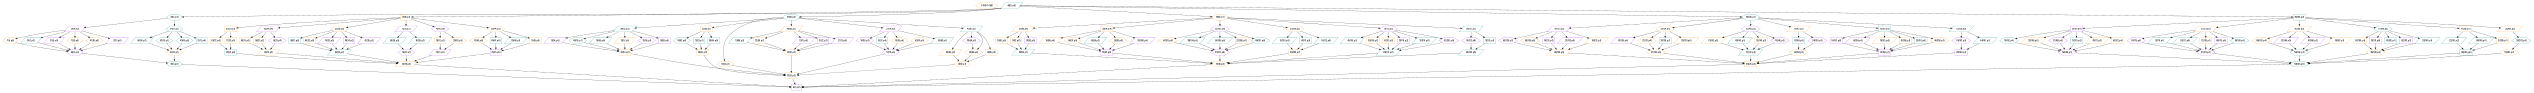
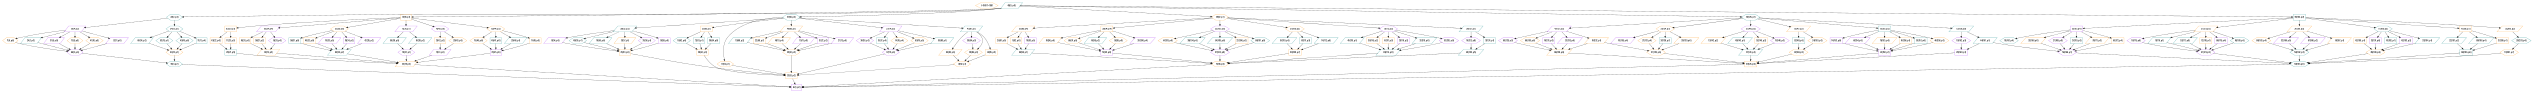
none -> (905, 35)
none -> (779, 41)
(1817, 41) -> (1817, 41)
(1639, 46) -> (1626, 47)
(2037, 47) -> (2025, 47)
